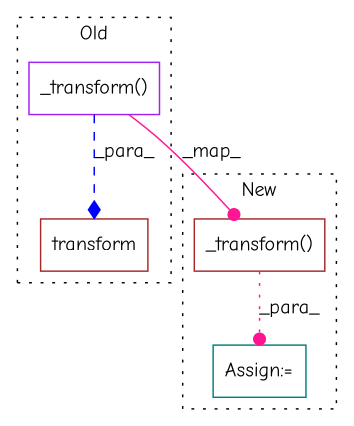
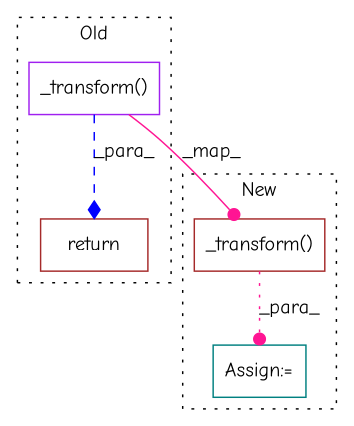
(94, 245) -> (94, 245)
